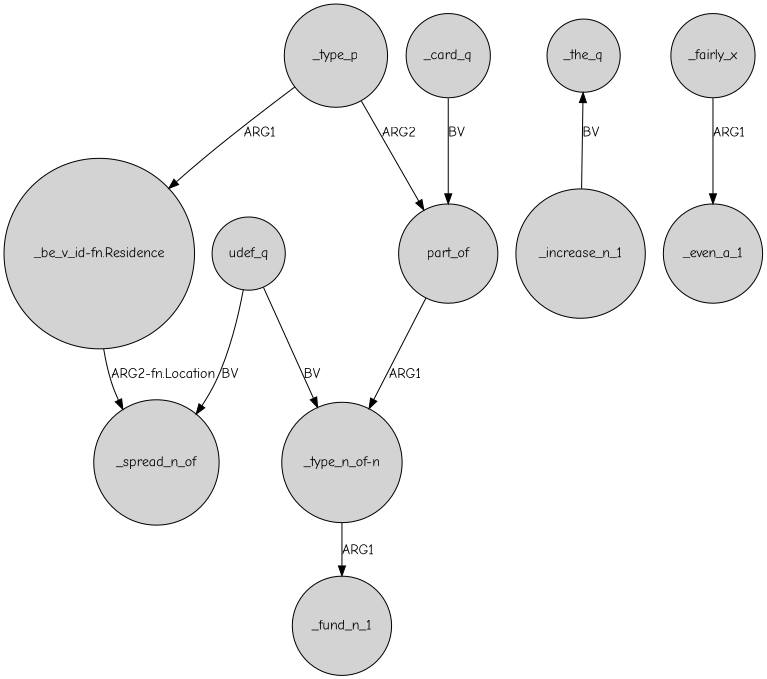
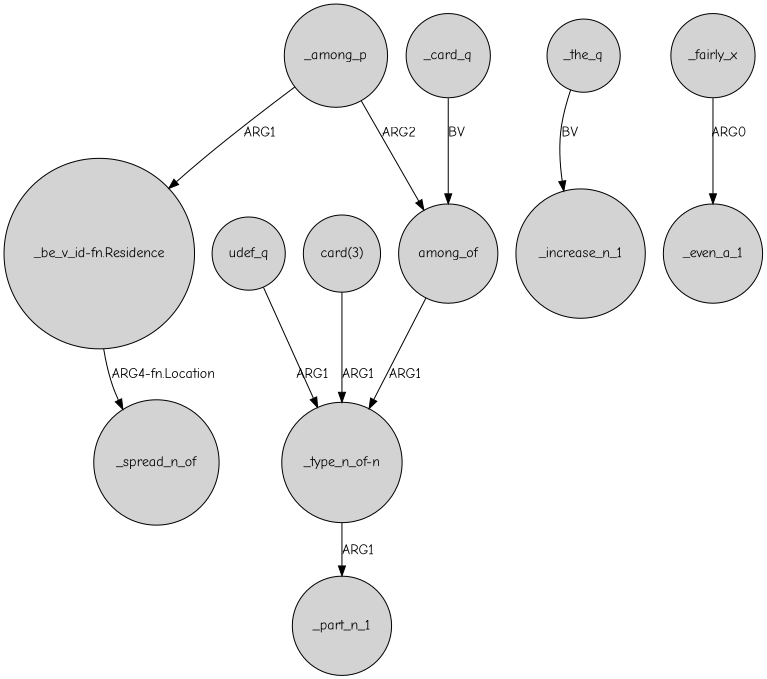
(336, 56) -> (336, 56)
(729, 133) -> (729, 133)
(582, 146) -> (560, 135)
none -> (342, 254)
(448, 254) -> (448, 254)
(228, 350) -> none
(163, 374) -> (163, 374)
(312, 374) -> (312, 374)
(342, 626) -> (342, 626)
